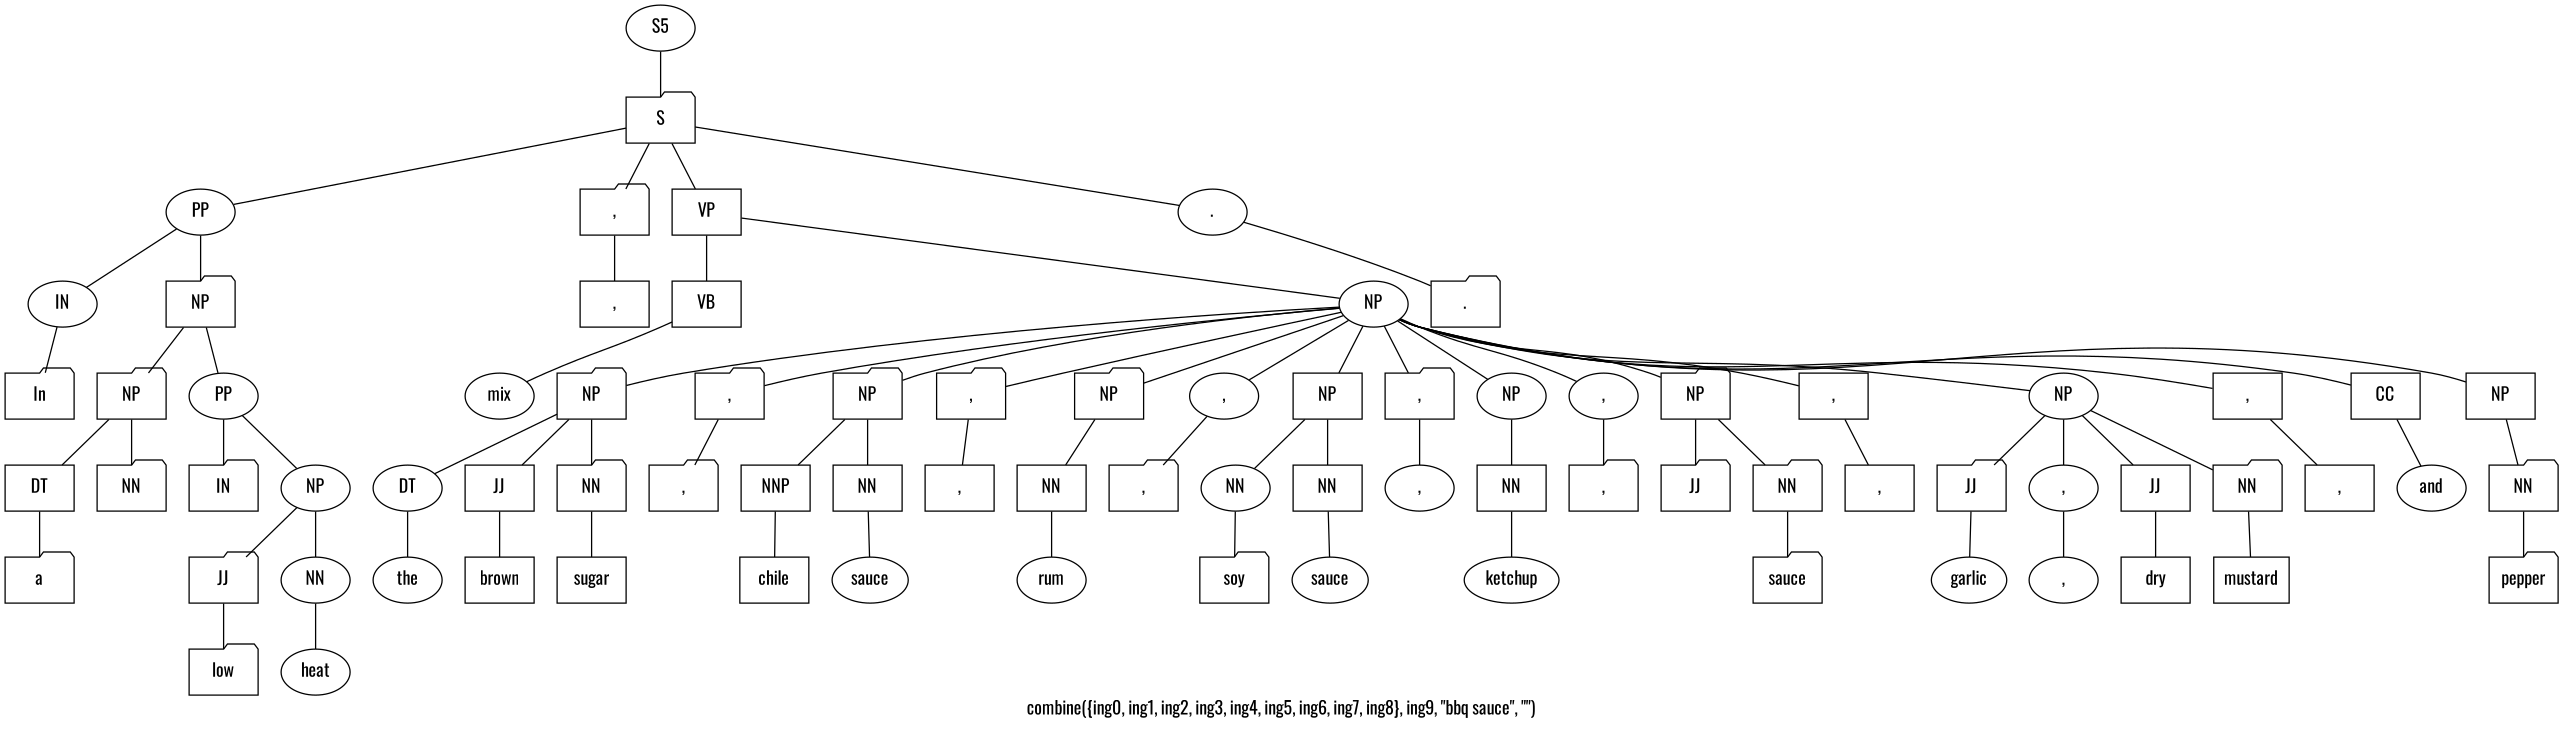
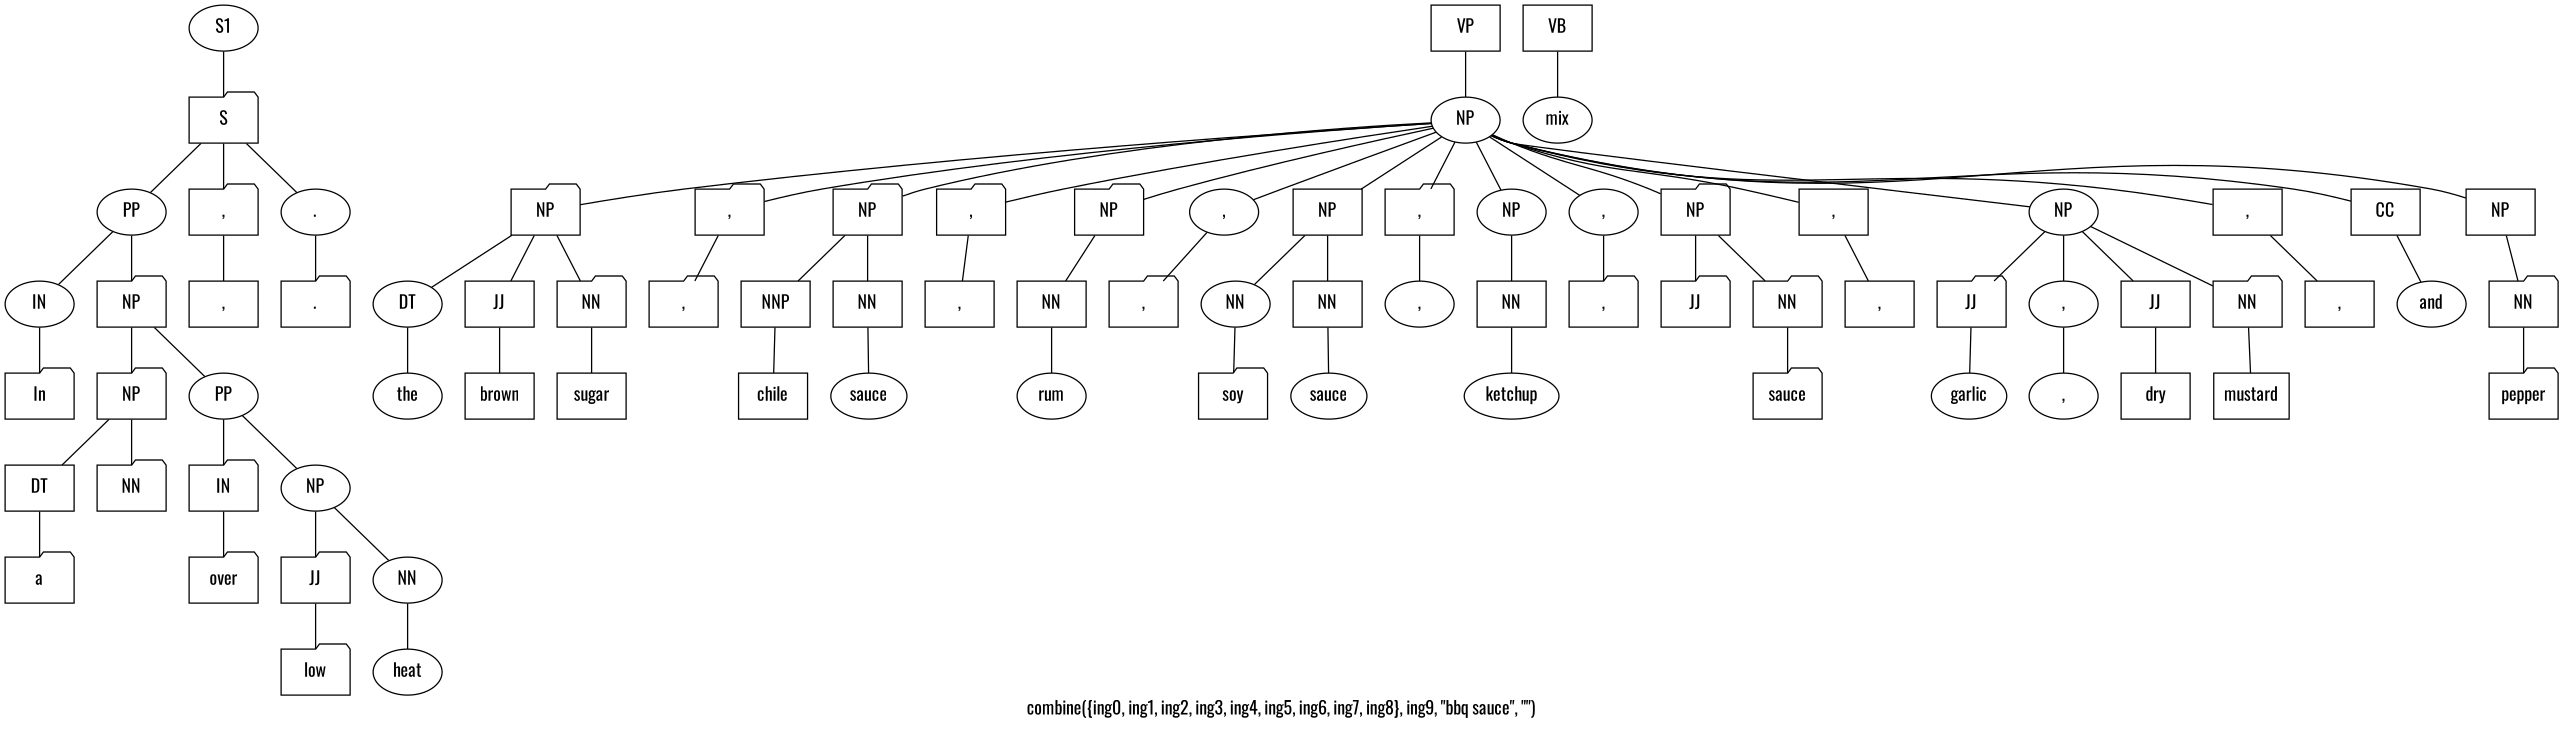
(661, 28) -> (224, 28)
(684, 166) -> none
(707, 258) -> none
none -> (224, 580)
